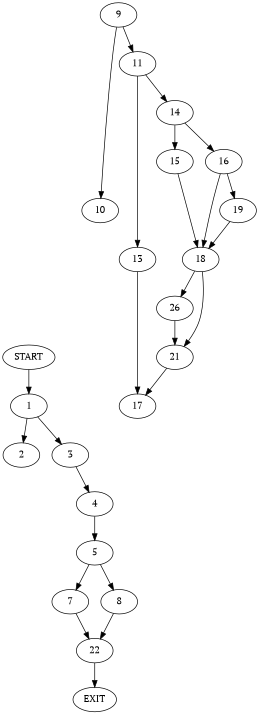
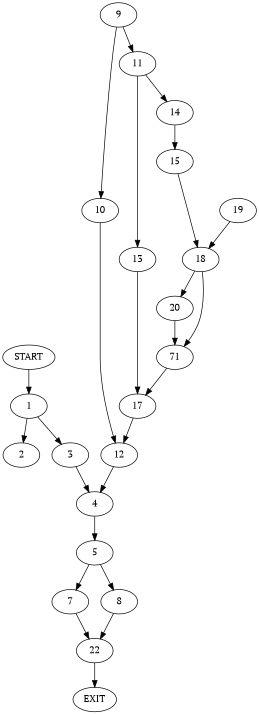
(224, 162) -> none
(175, 308) -> (175, 308)
(175, 357) -> (175, 357)
none -> (119, 455)
